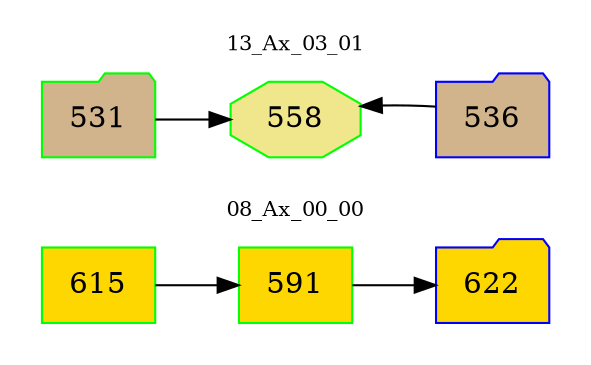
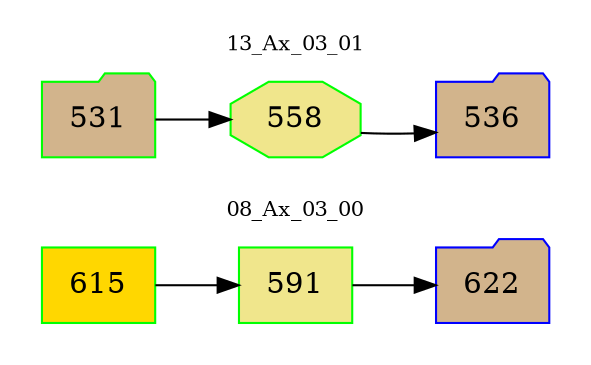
(409, 106) -> (388, 134)
(296, 211) -> (296, 211)
(296, 285) -> (296, 285)
(493, 285) -> (493, 285)
